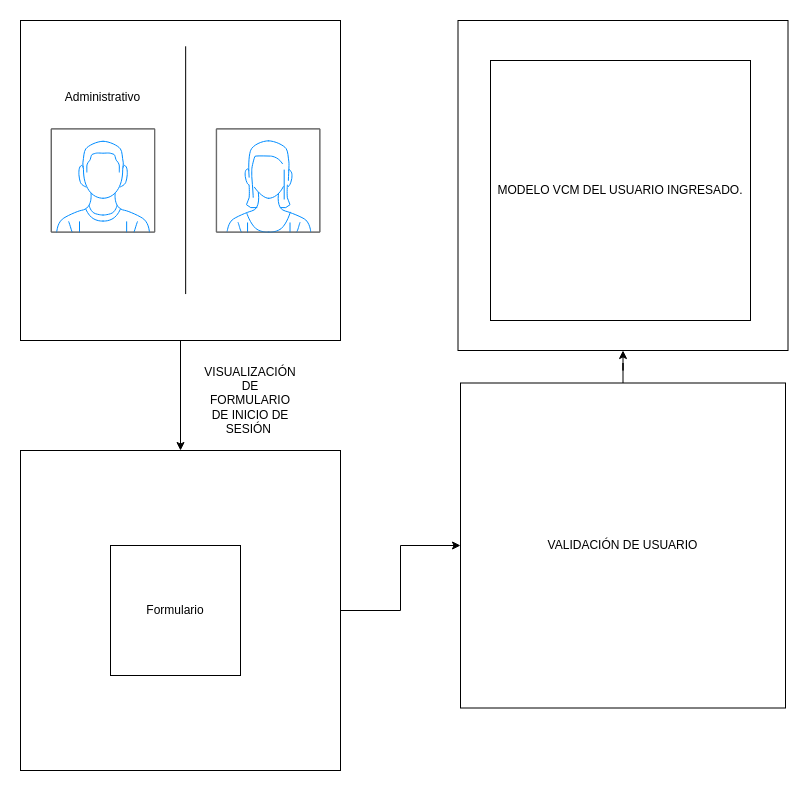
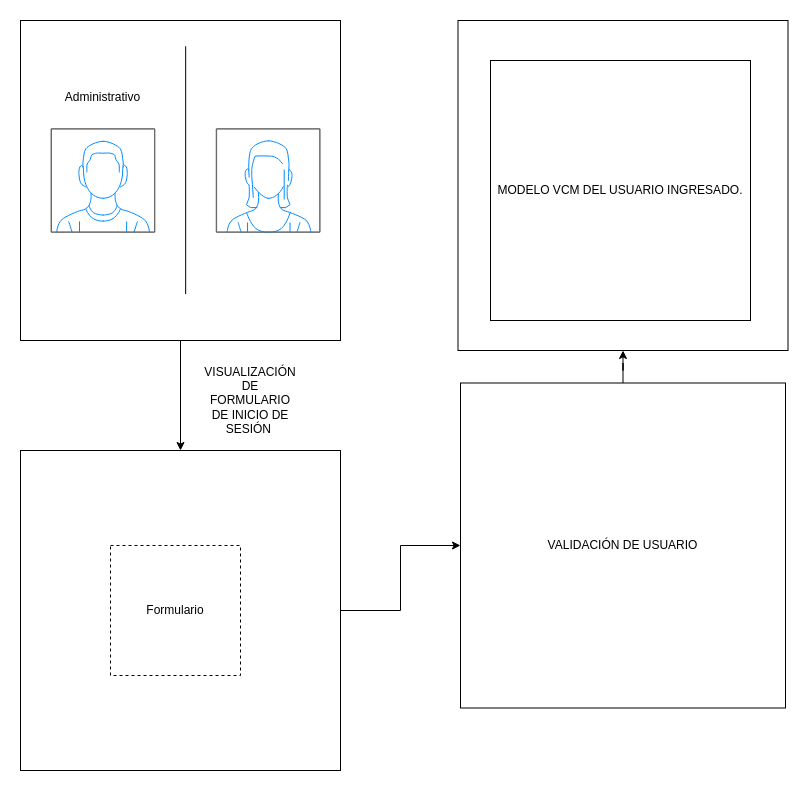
(176, 611) -> (176, 611)
